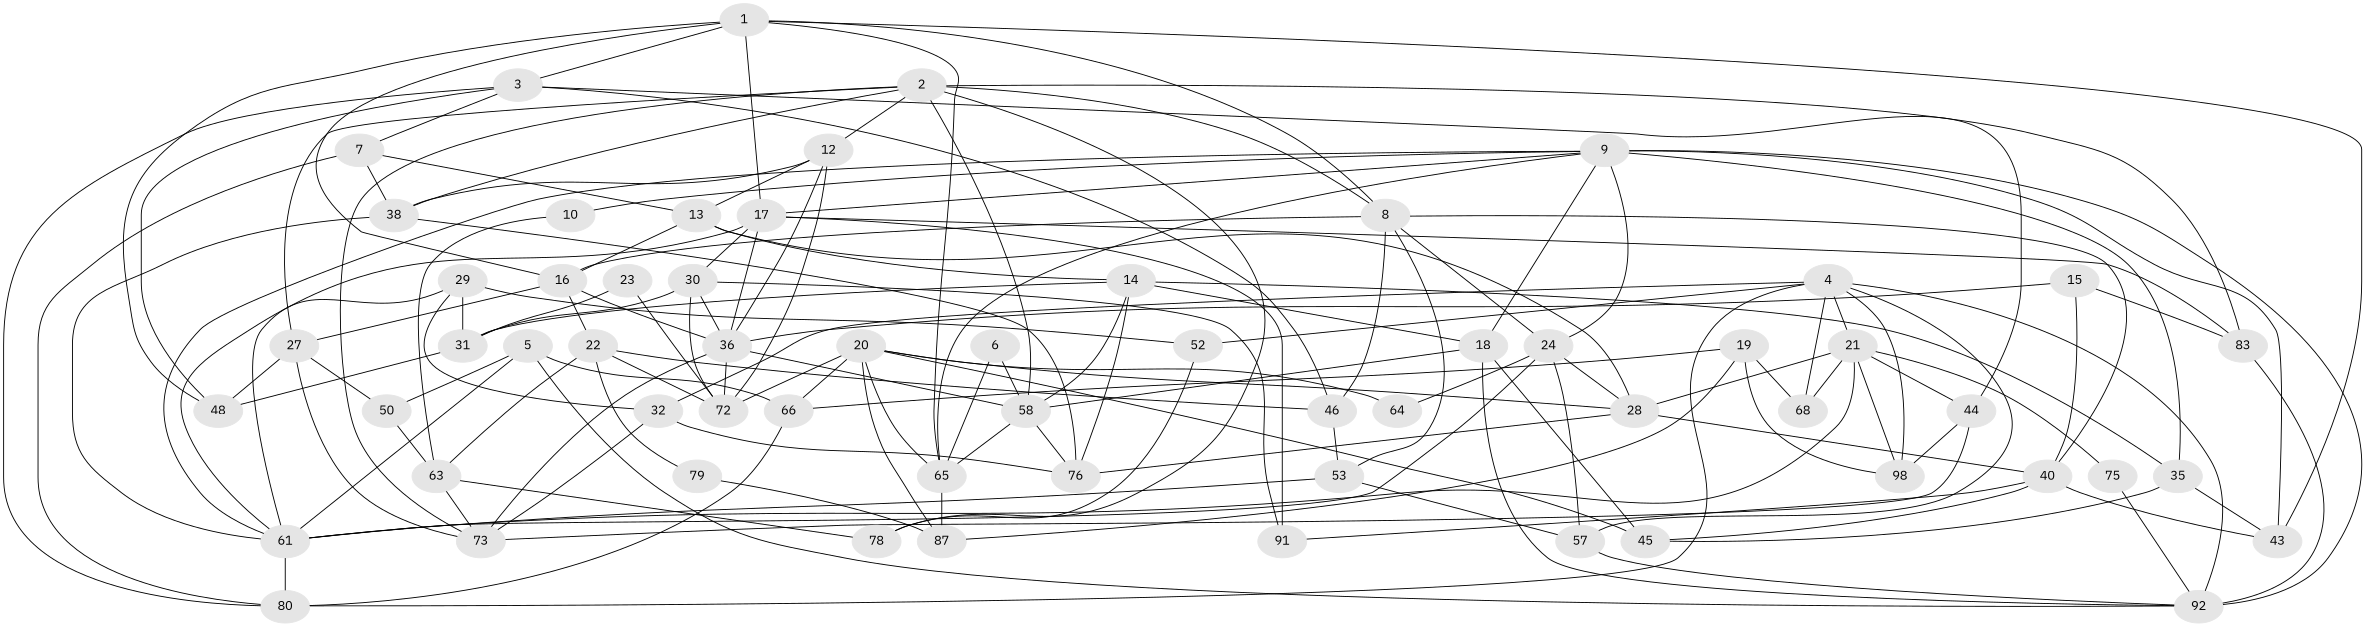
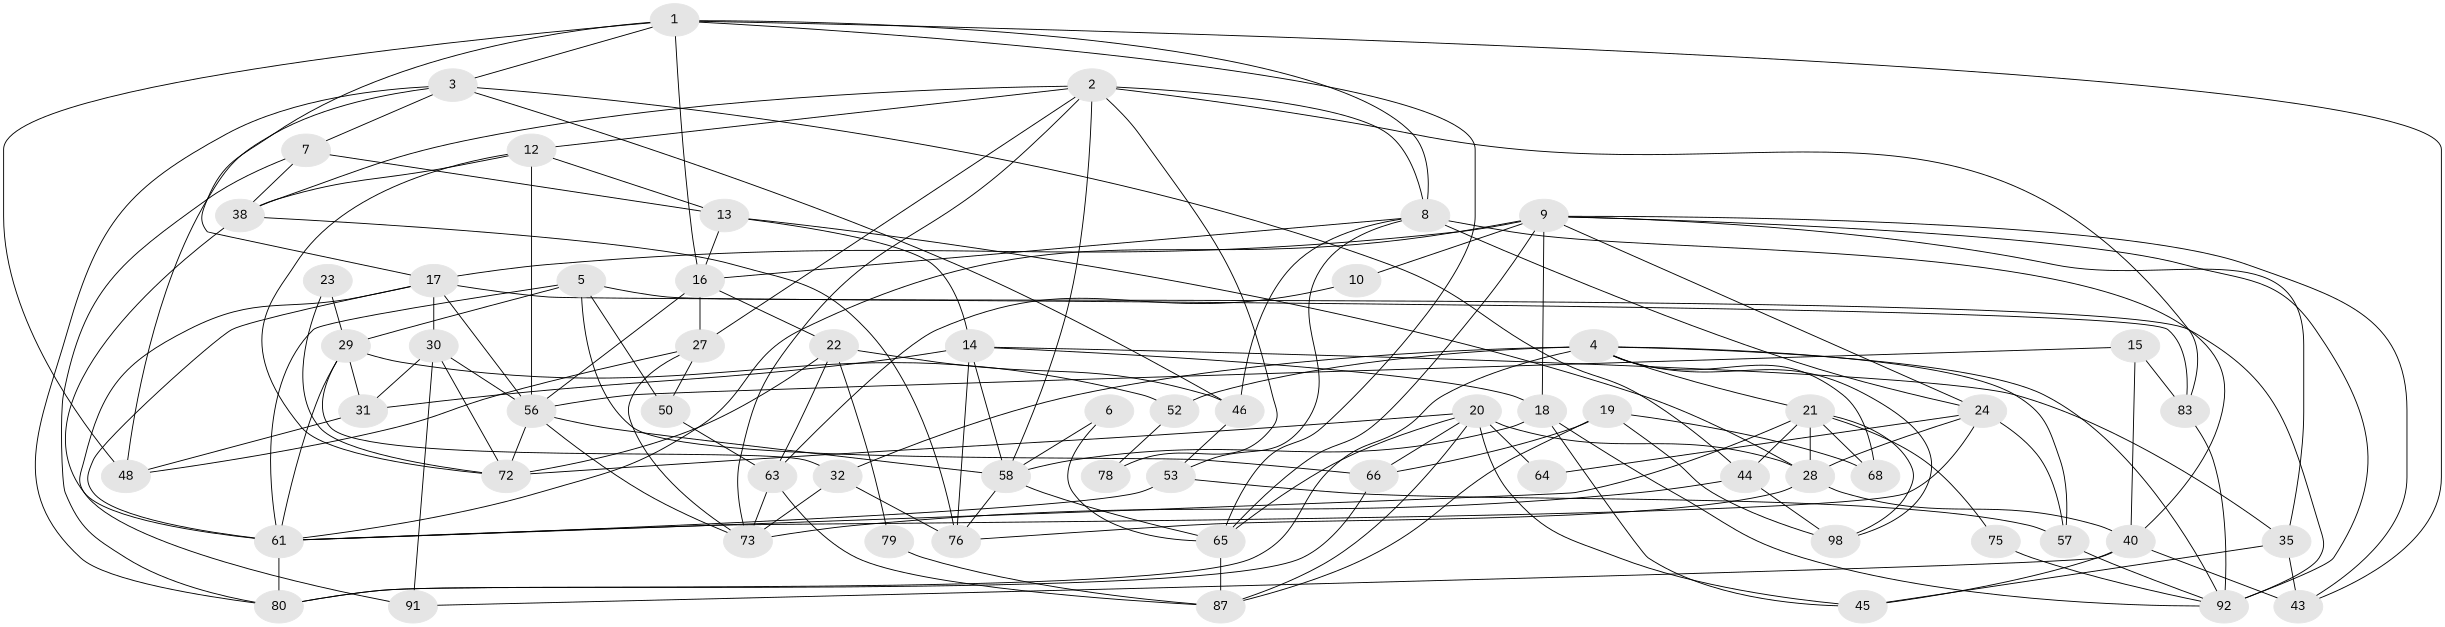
(558, 310) -> (337, 313)
none -> (468, 312)
(727, 346) -> (532, 411)
(647, 508) -> (931, 578)
